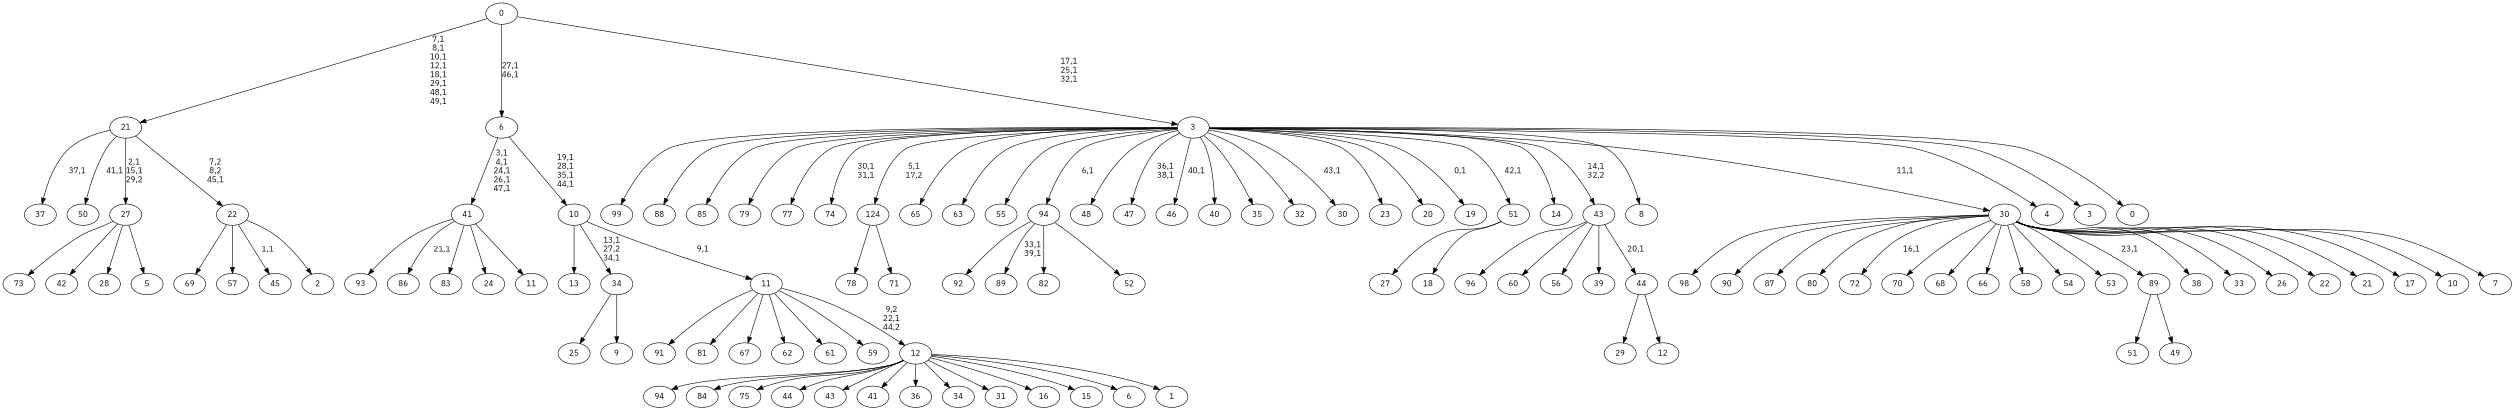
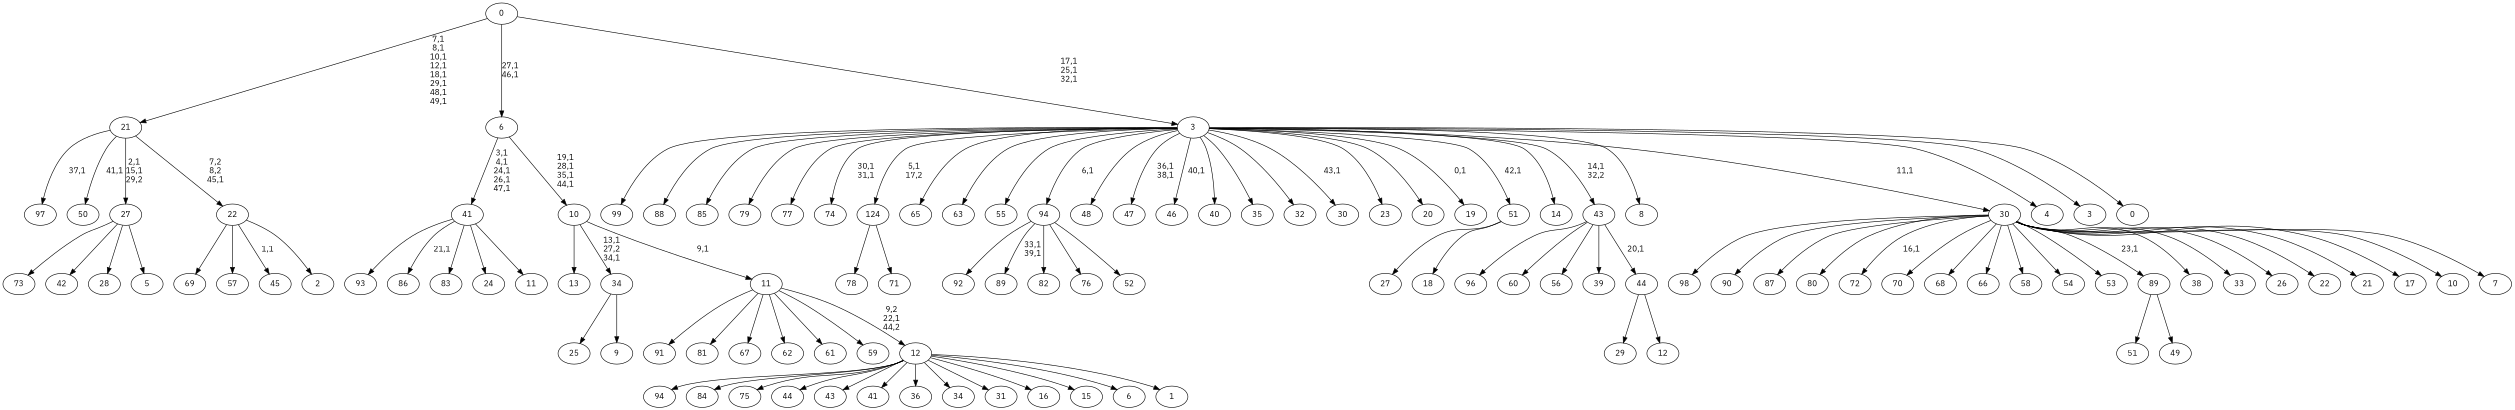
(40, 215) -> (40, 215)
none -> (1086, 284)
